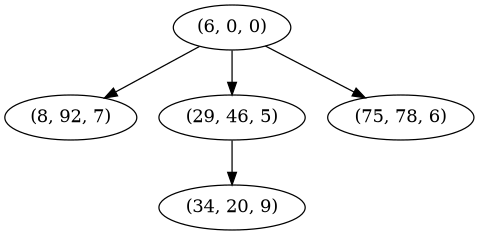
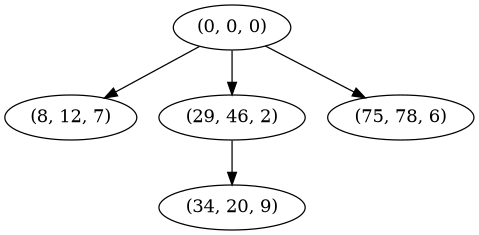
(232, 28) -> (232, 28)
(71, 118) -> (71, 118)
(232, 118) -> (232, 118)
